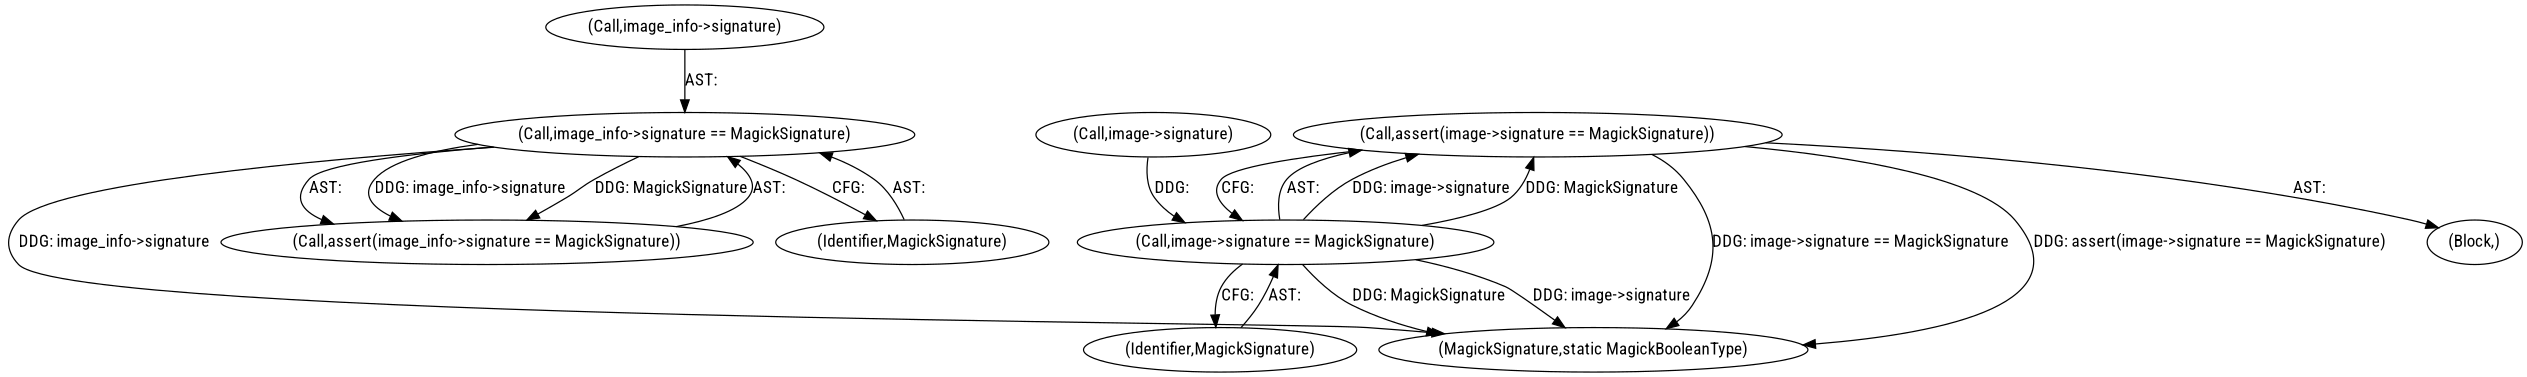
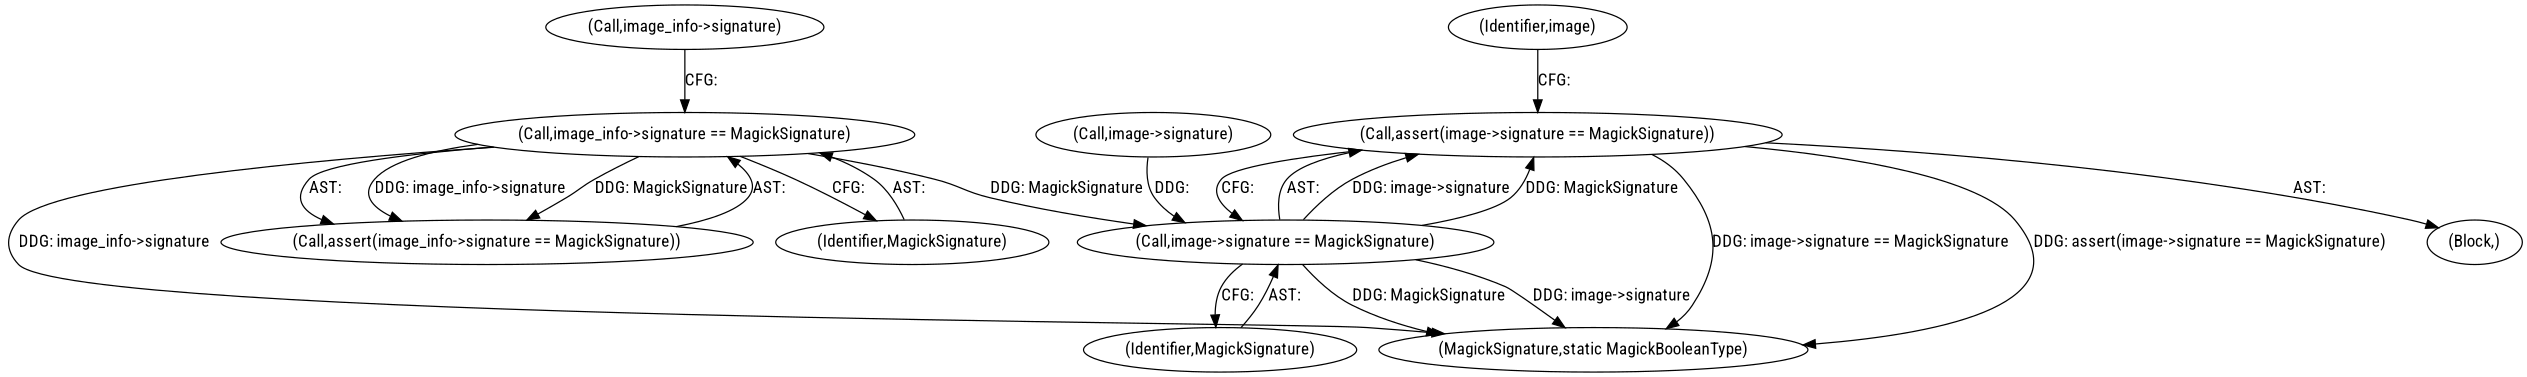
none -> (1538, 27)
(703, 81) -> (703, 81)
none -> (970, 192)
